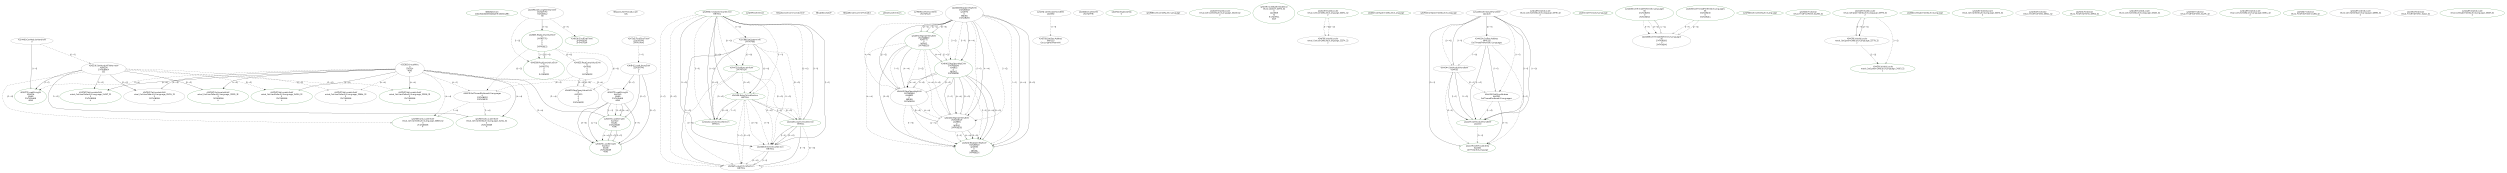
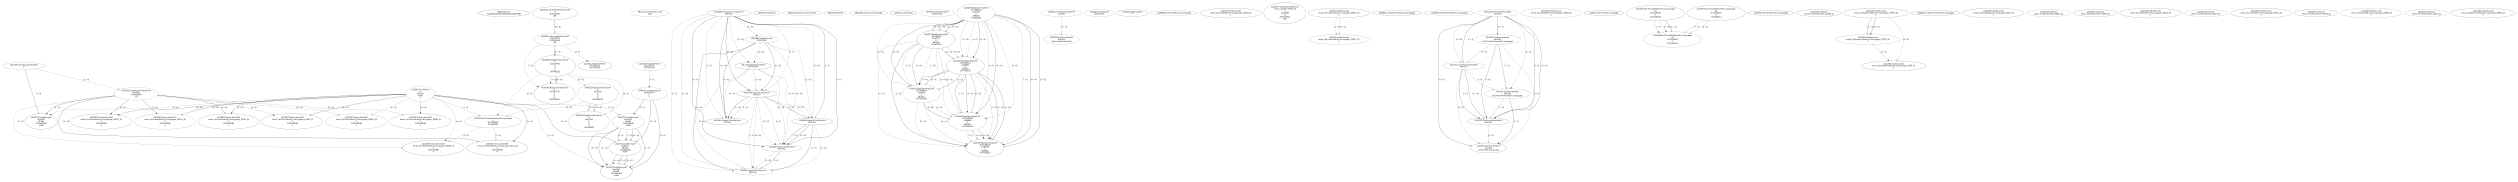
none -> (555, 13)
